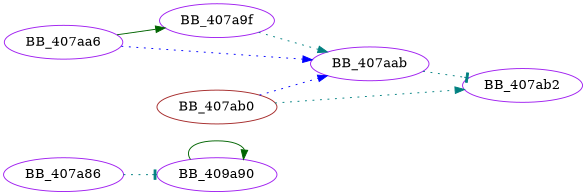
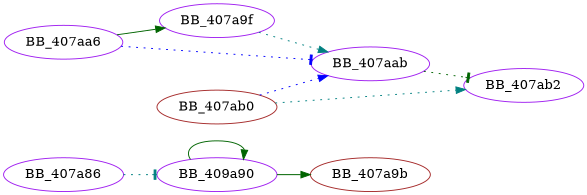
(212, 53) -> (215, 53)
(443, 74) -> (445, 74)
none -> (370, 175)
